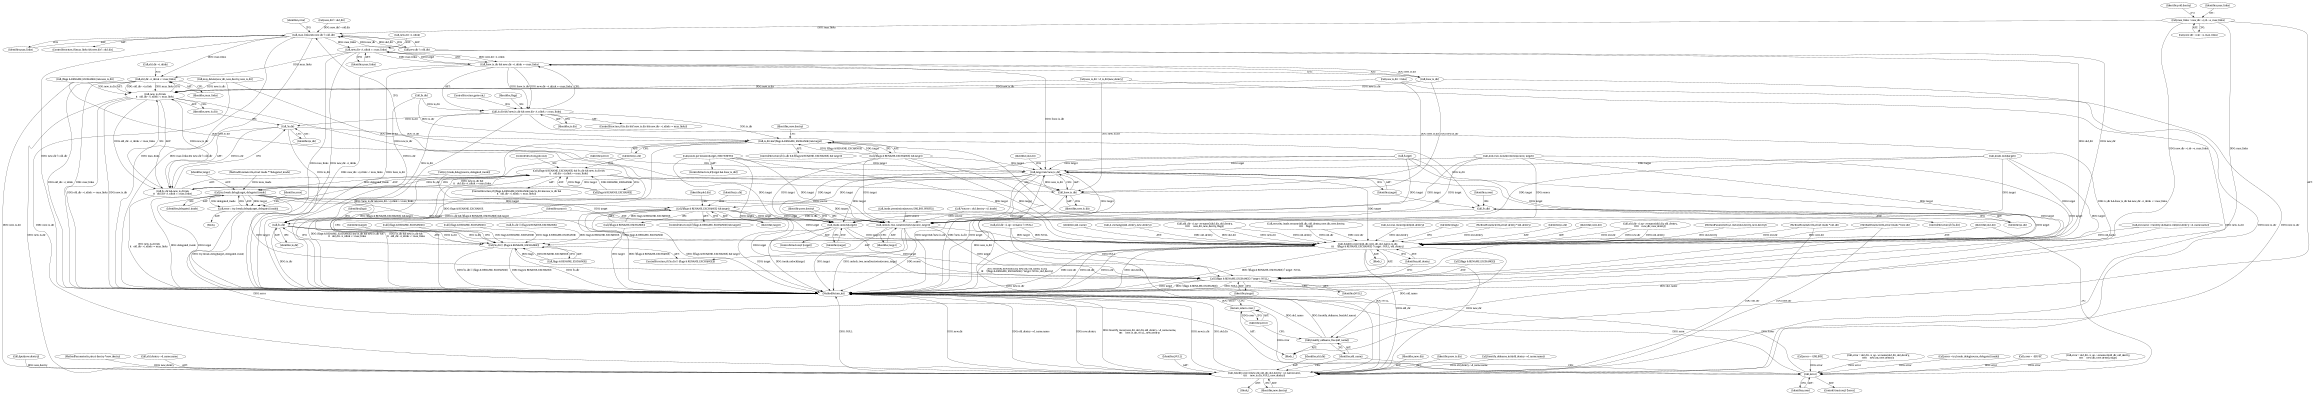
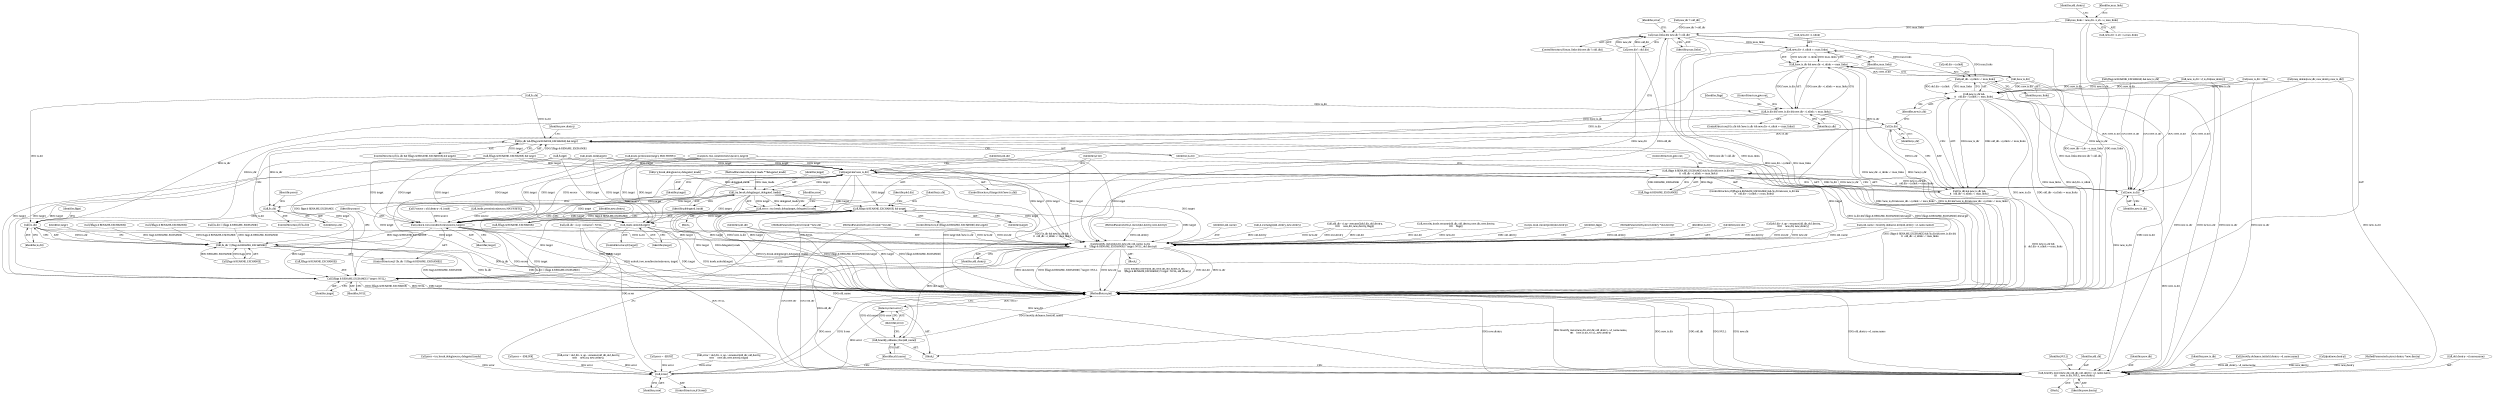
(428, 57) -> (1841, 57)
(711, 163) -> (917, 176)
(906, 209) -> (497, 209)
(2069, 216) -> none
